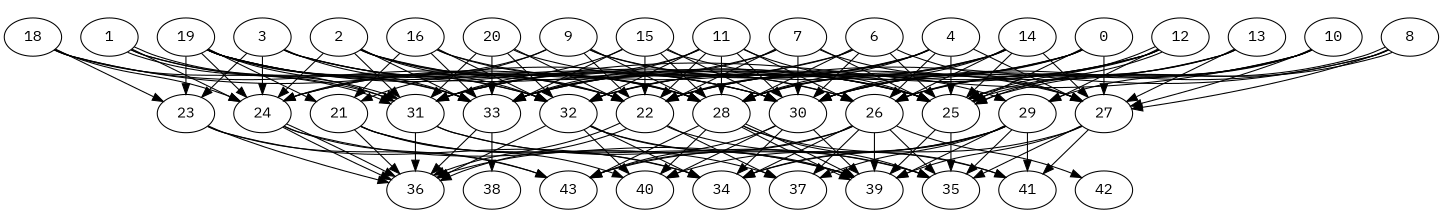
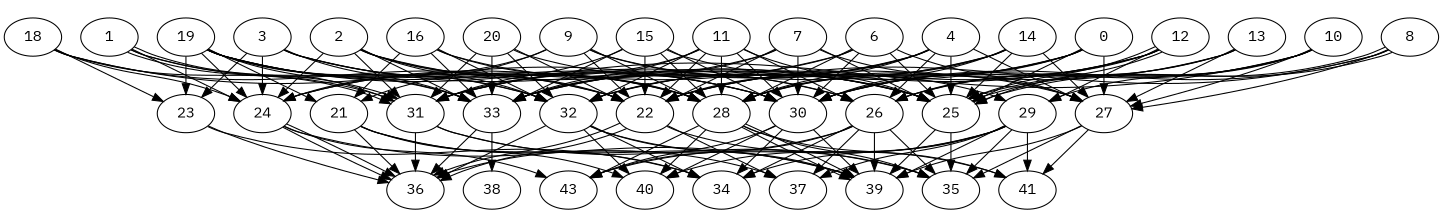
(956, 73) -> none
(372, 152) -> none
(918, 152) -> none
(1104, 190) -> none
